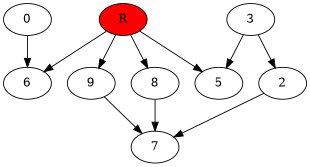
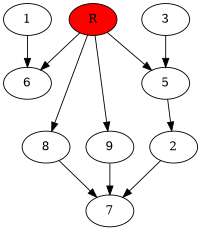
(27, 19) -> (27, 19)
(265, 47) -> (169, 111)
